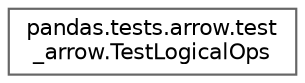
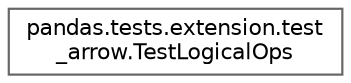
(153, 42) -> (176, 42)
